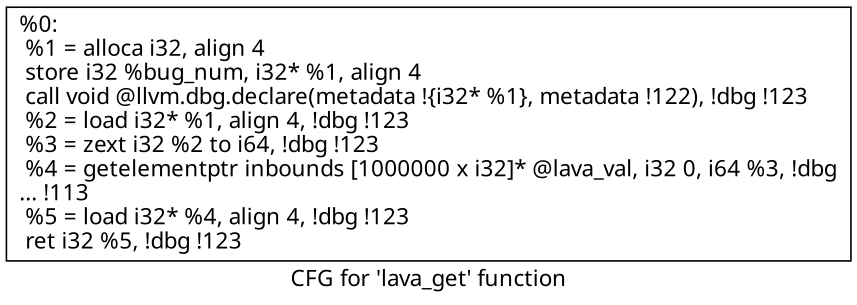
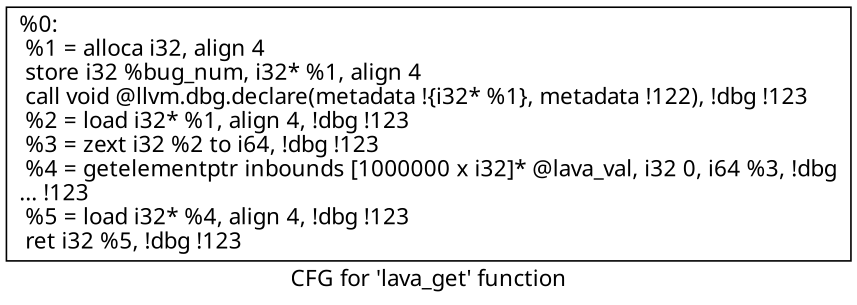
(55, 193) -> (55, 193)
